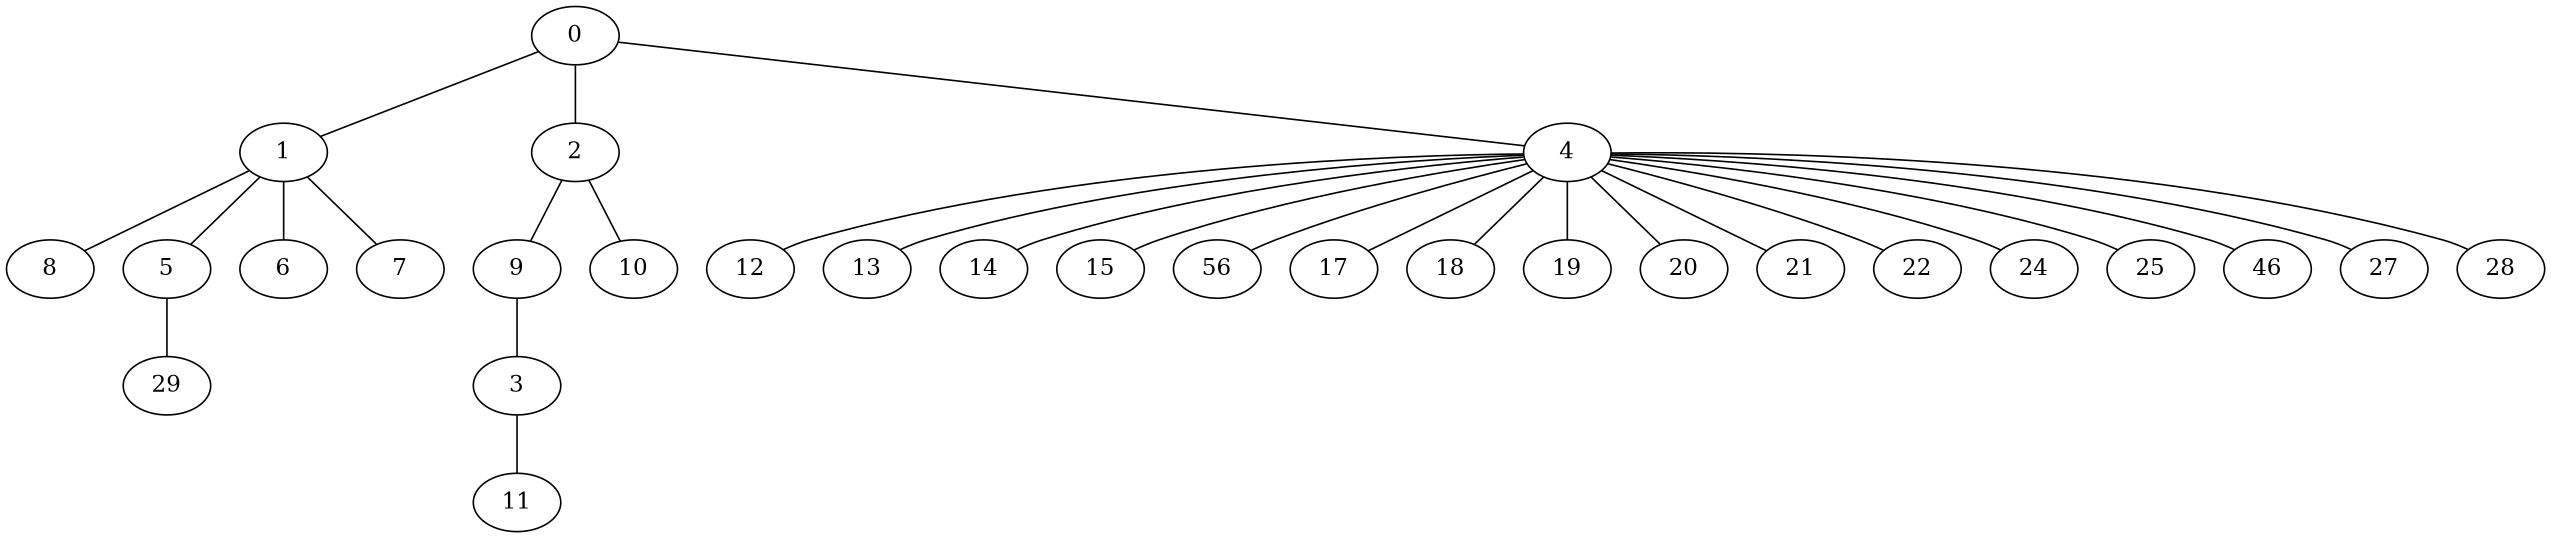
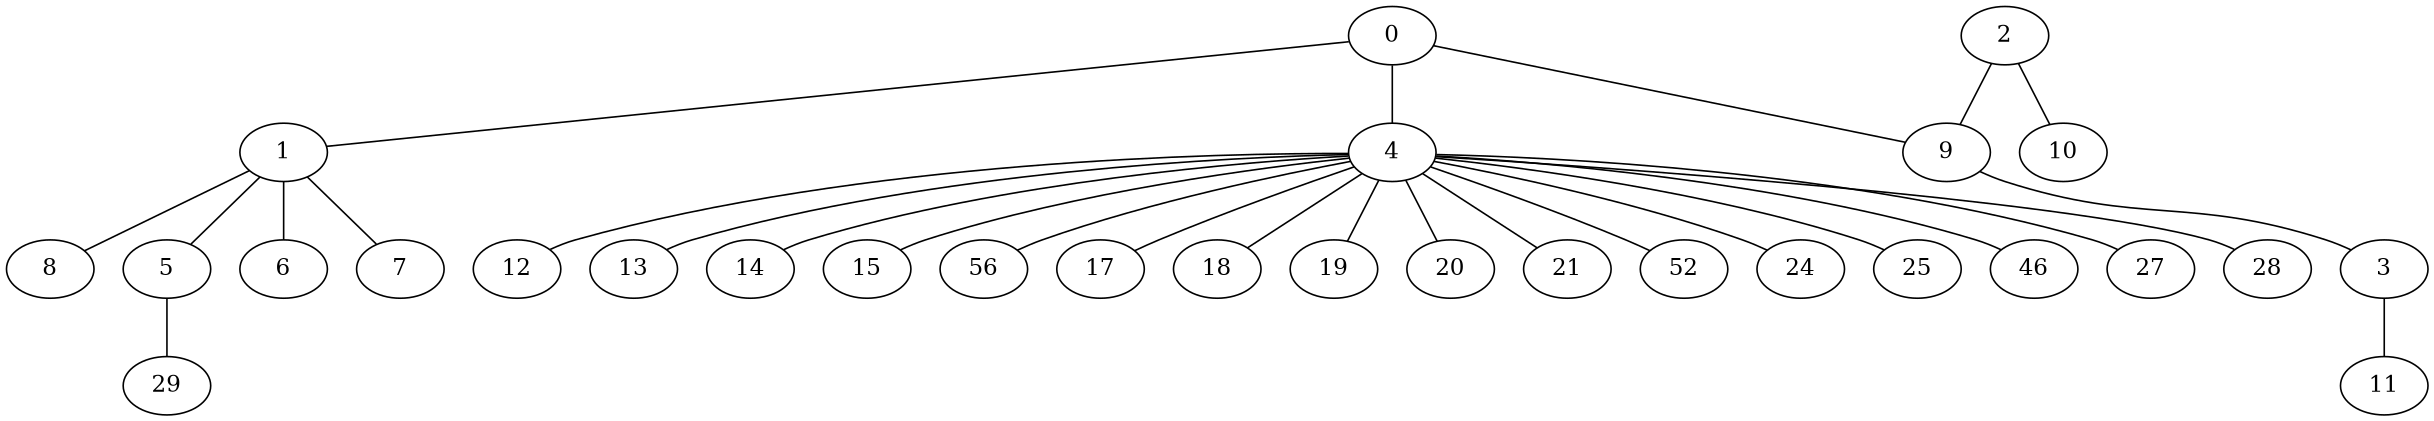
(575, 94) -> (1669, 94)
(1917, 269) -> (1684, 269)
